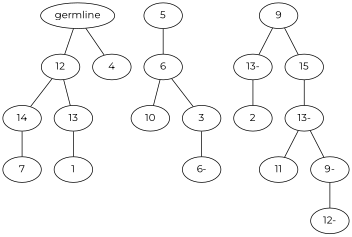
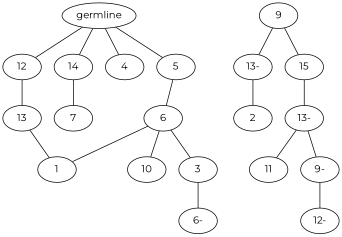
none -> (139, 42)
(41, 93) -> (86, 42)
none -> (110, 144)
